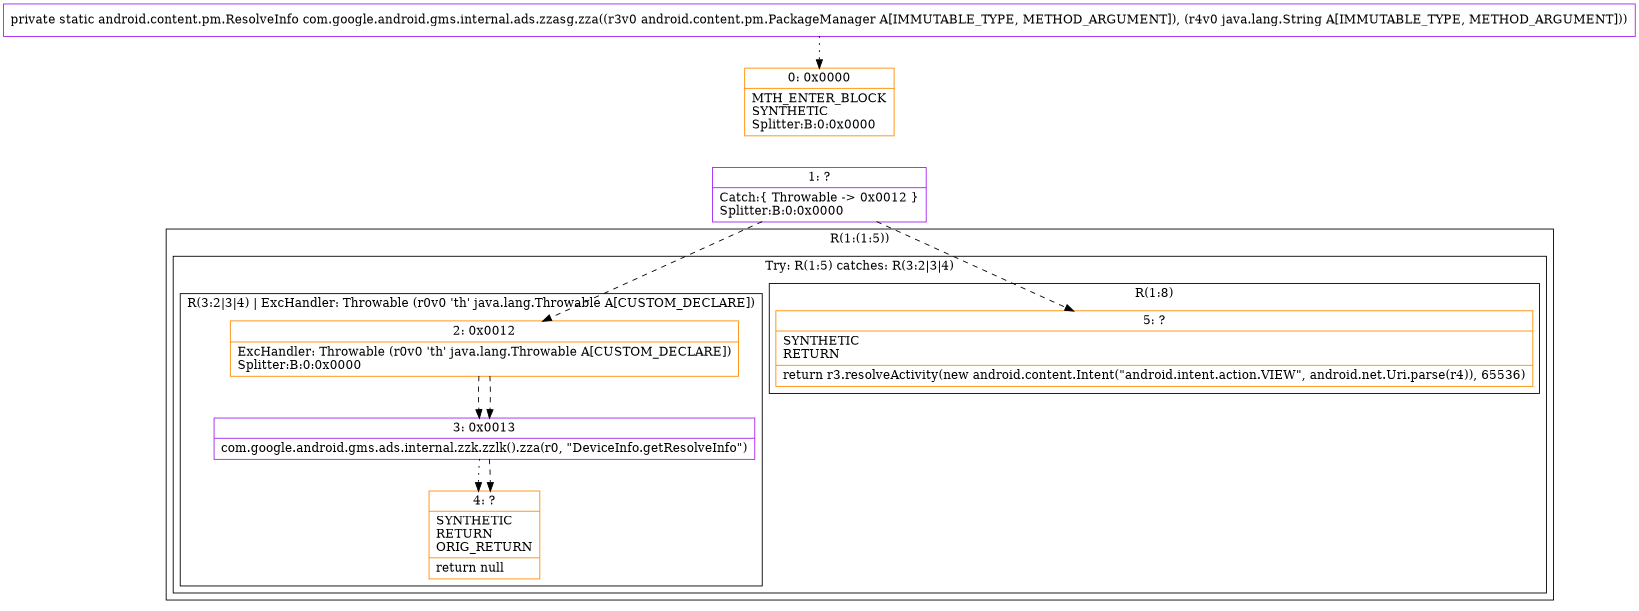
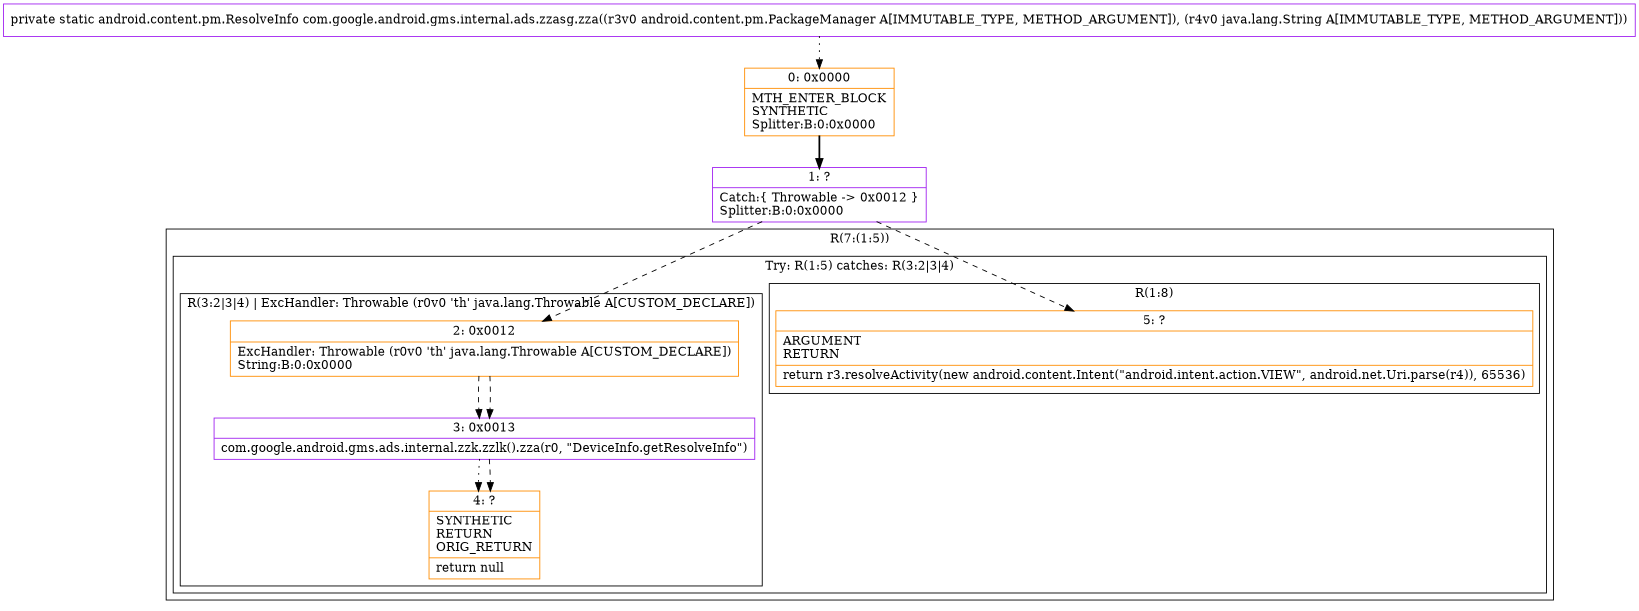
none -> (819, 147)
(860, 239) -> (860, 239)
(822, 341) -> (822, 341)
(300, 365) -> (295, 365)
